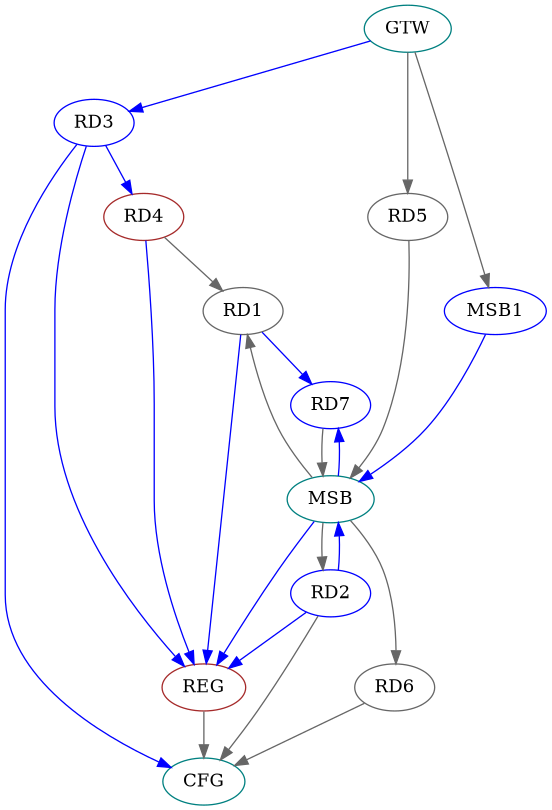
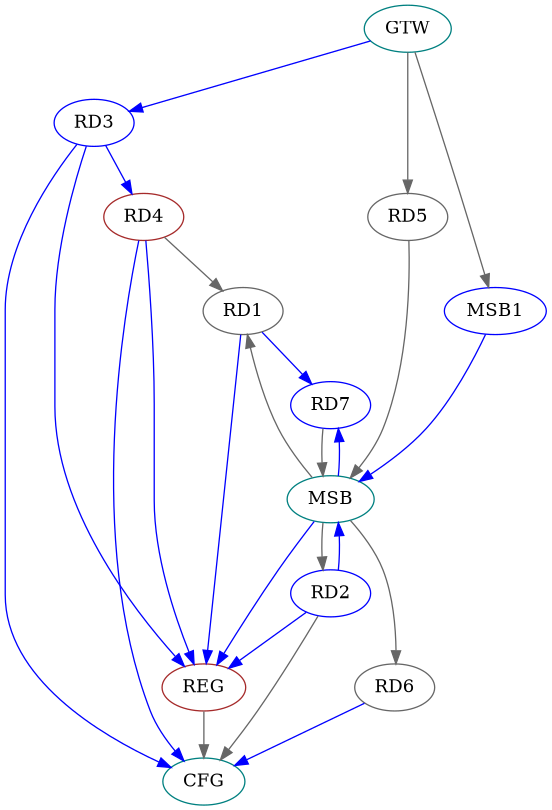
none -> (114, 501)
(306, 732) -> (306, 732)
